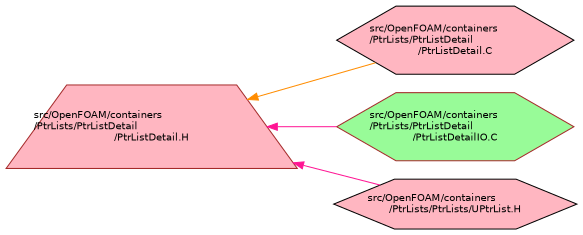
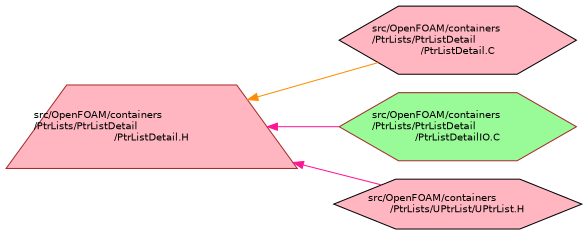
(455, 204) -> (458, 204)
